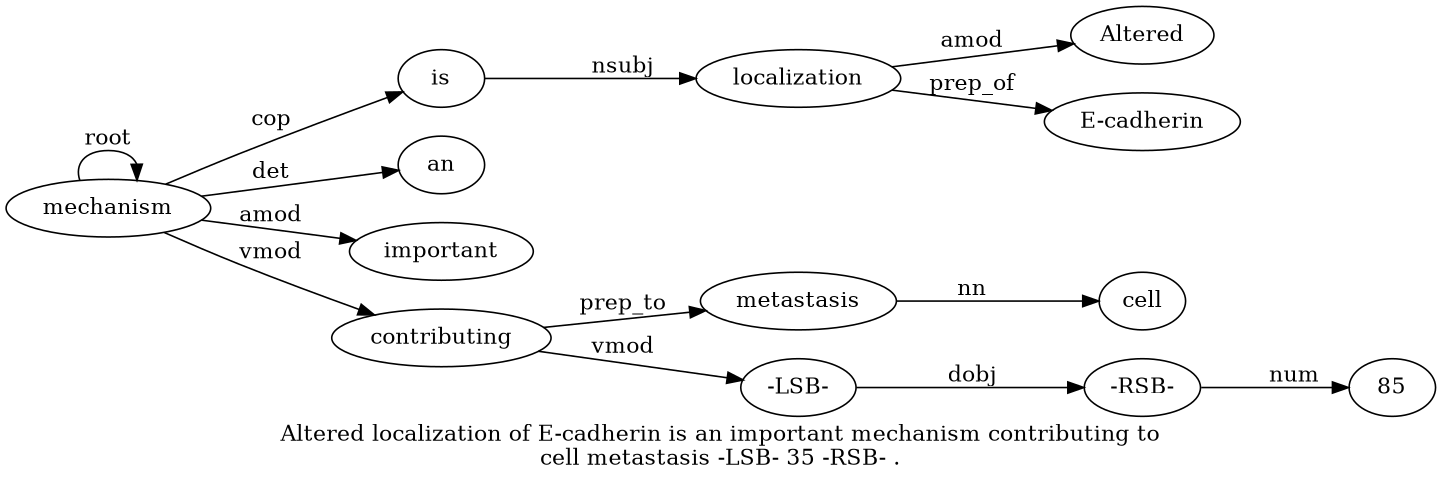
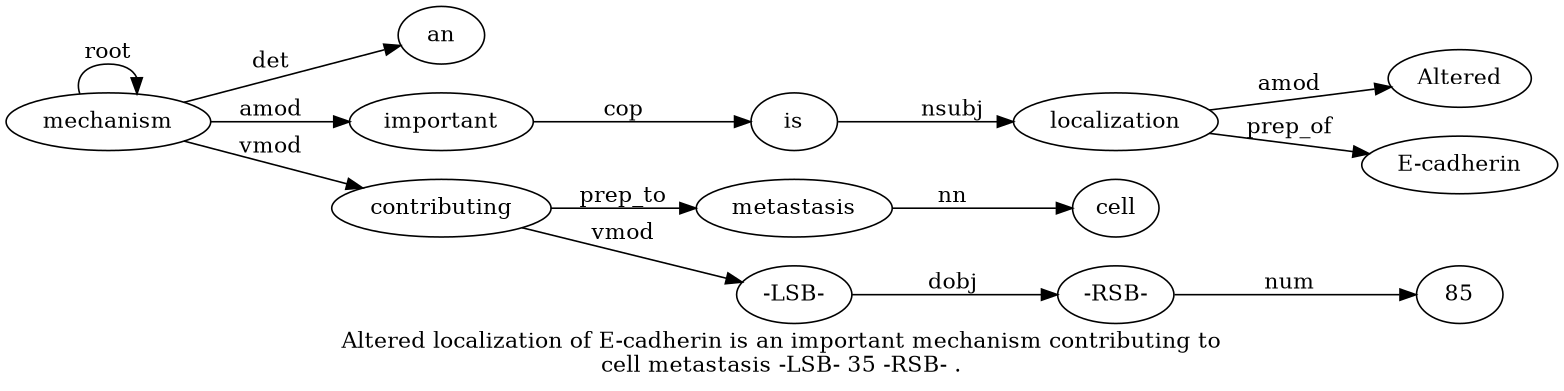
(276, 139) -> (634, 122)
